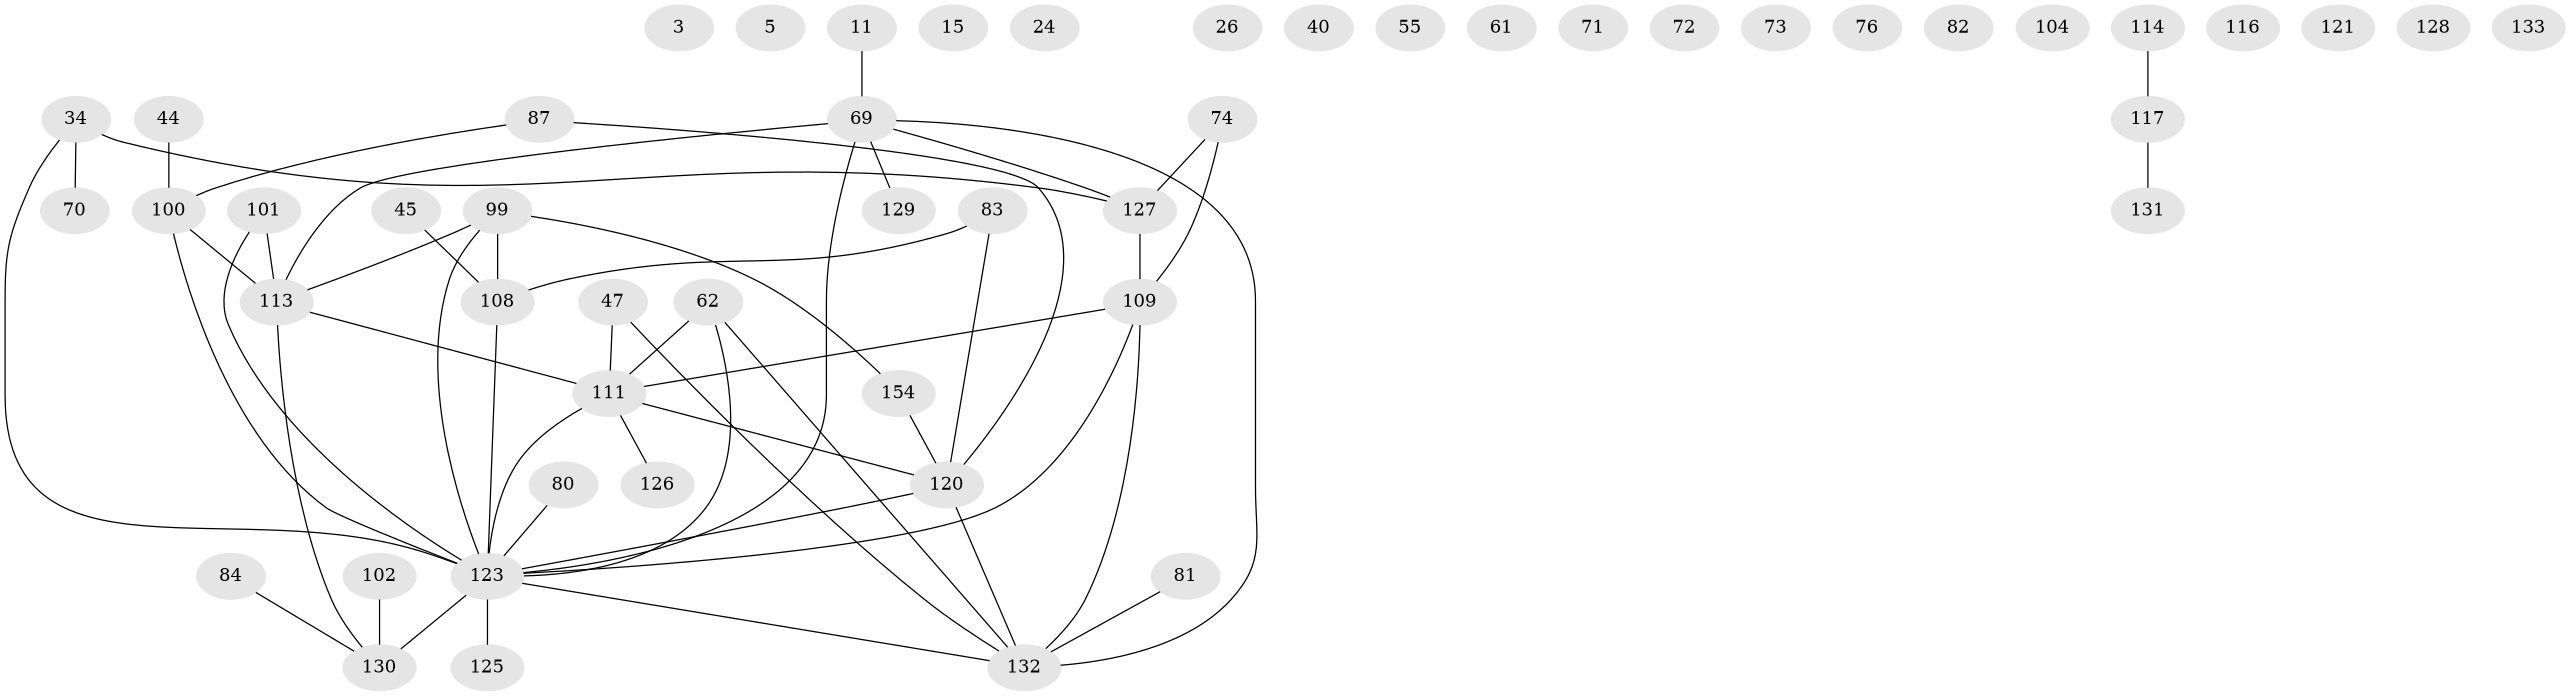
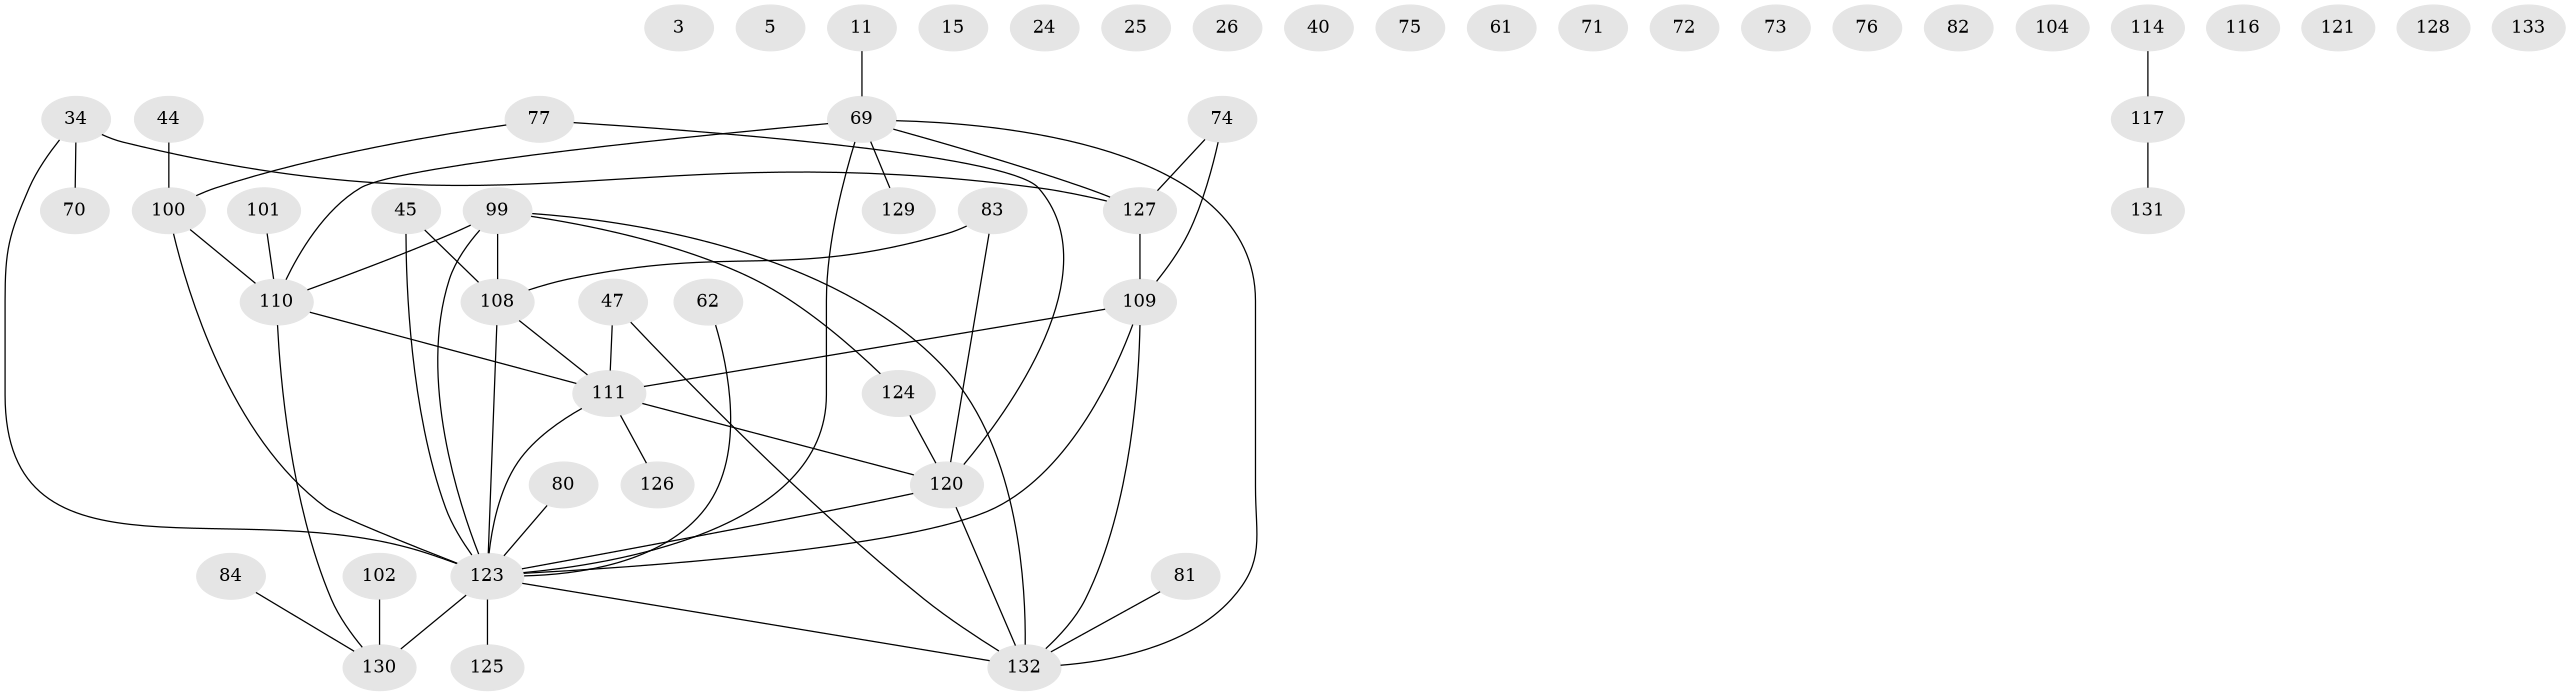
none -> (1136, 28)
(1410, 28) -> (1410, 28)
(540, 119) -> (540, 119)
(277, 302) -> (277, 302)
(664, 344) -> (553, 348)
(899, 394) -> (899, 394)
(301, 432) -> (419, 399)
(866, 485) -> (885, 319)
